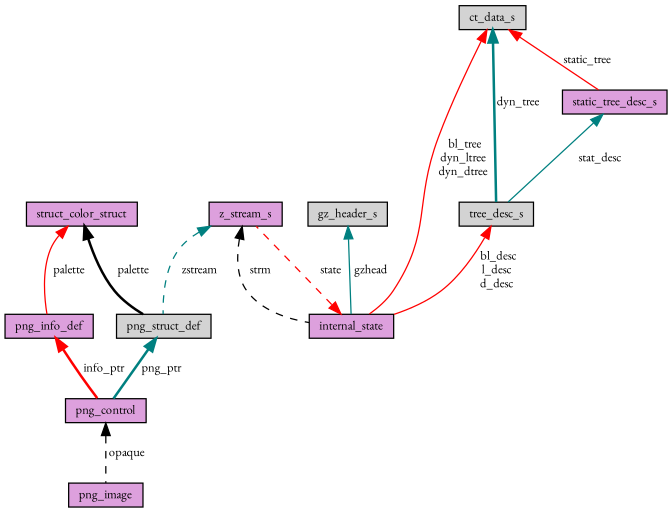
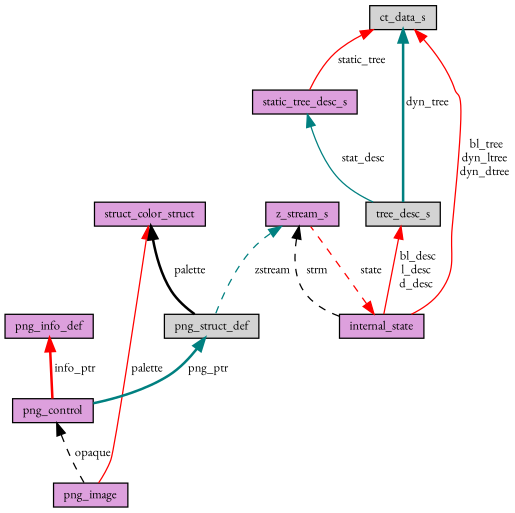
(348, 214) -> none
(45, 273) -> (127, 363)
